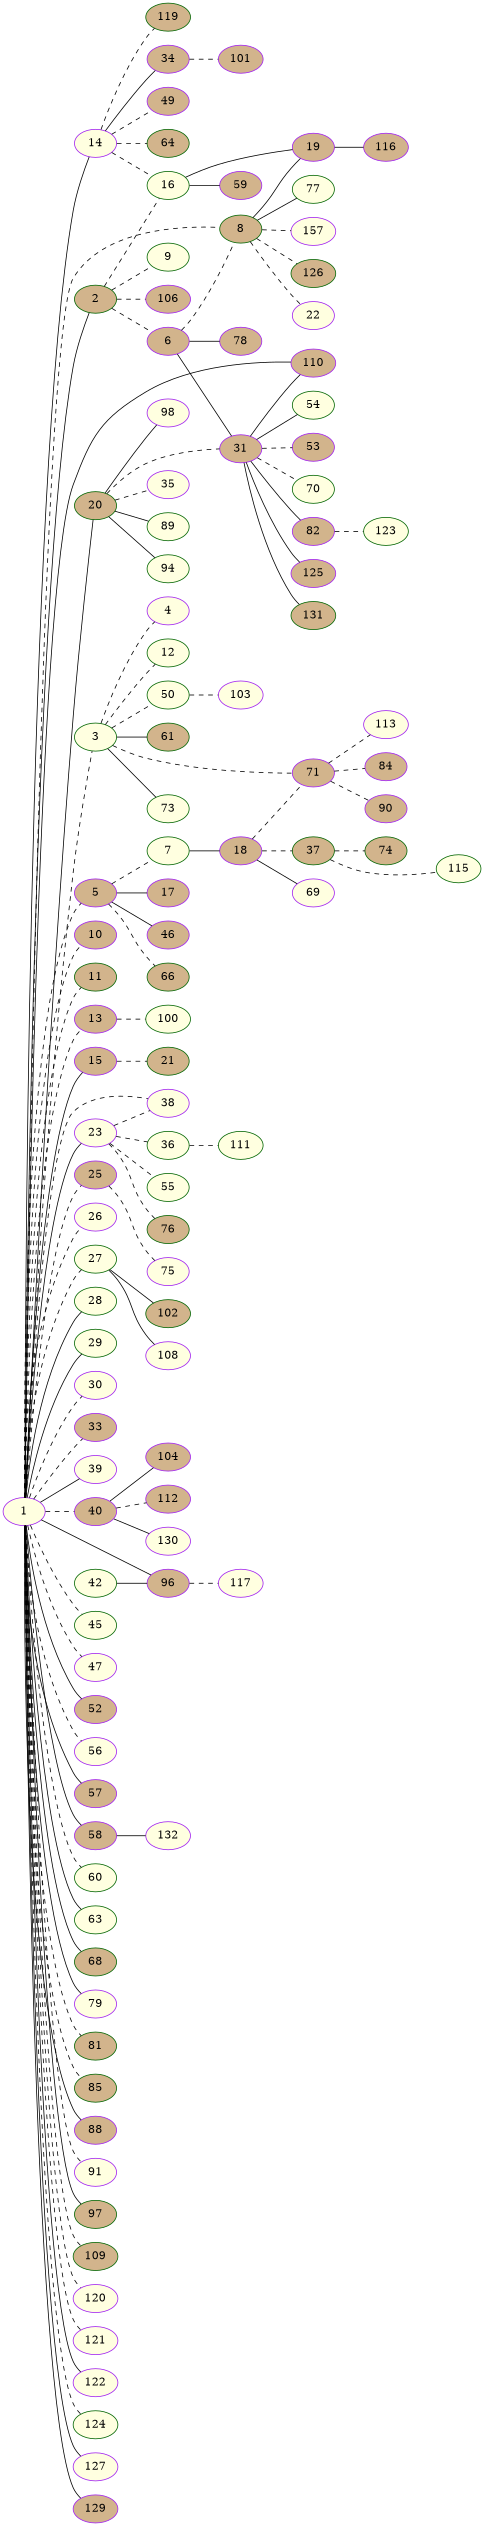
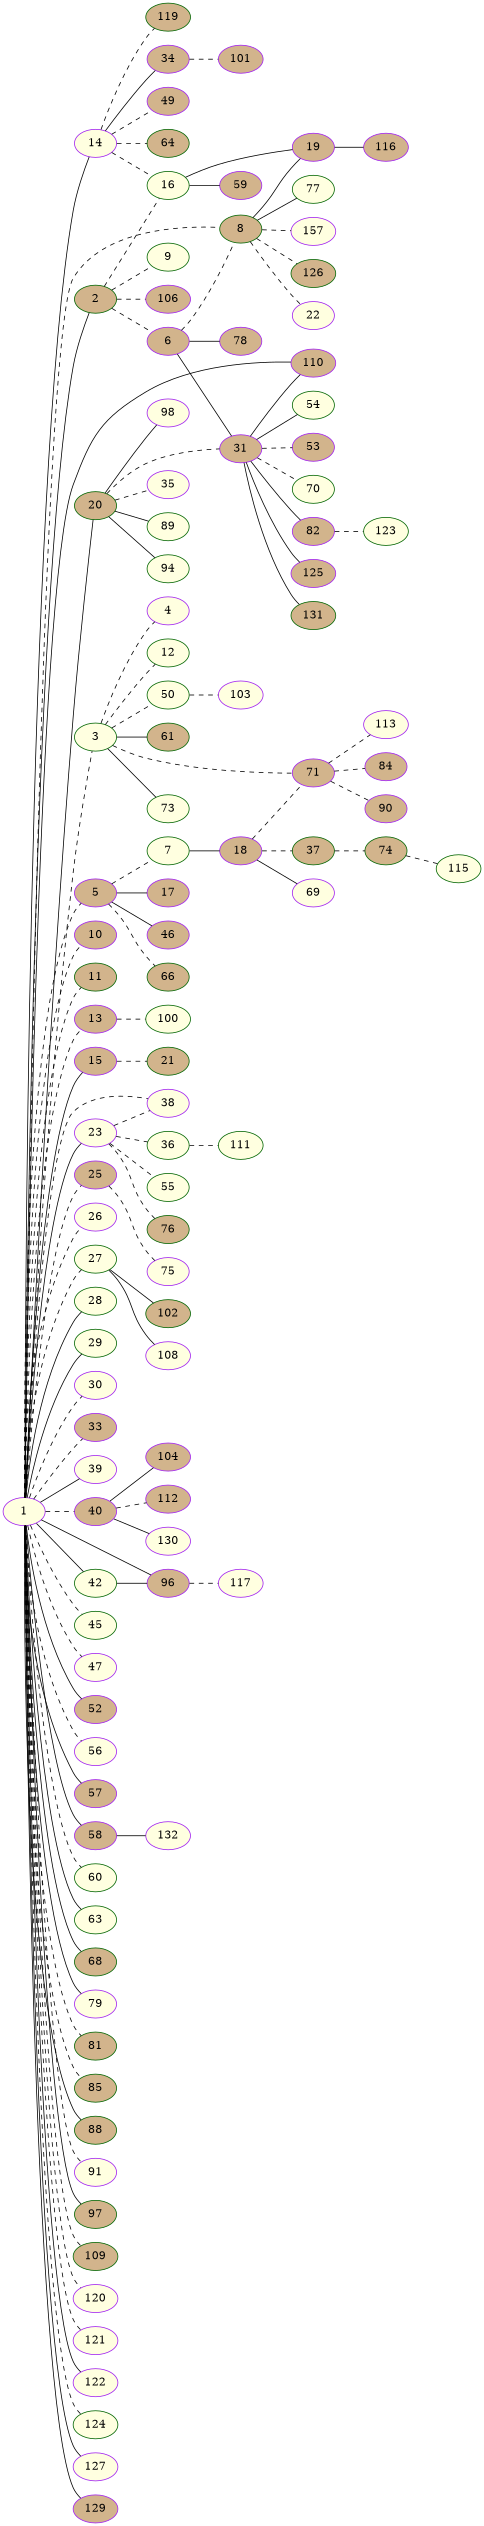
(382, 874) -> (422, 860)
none -> (60, 1548)
(96, 2130) -> (96, 2130)
